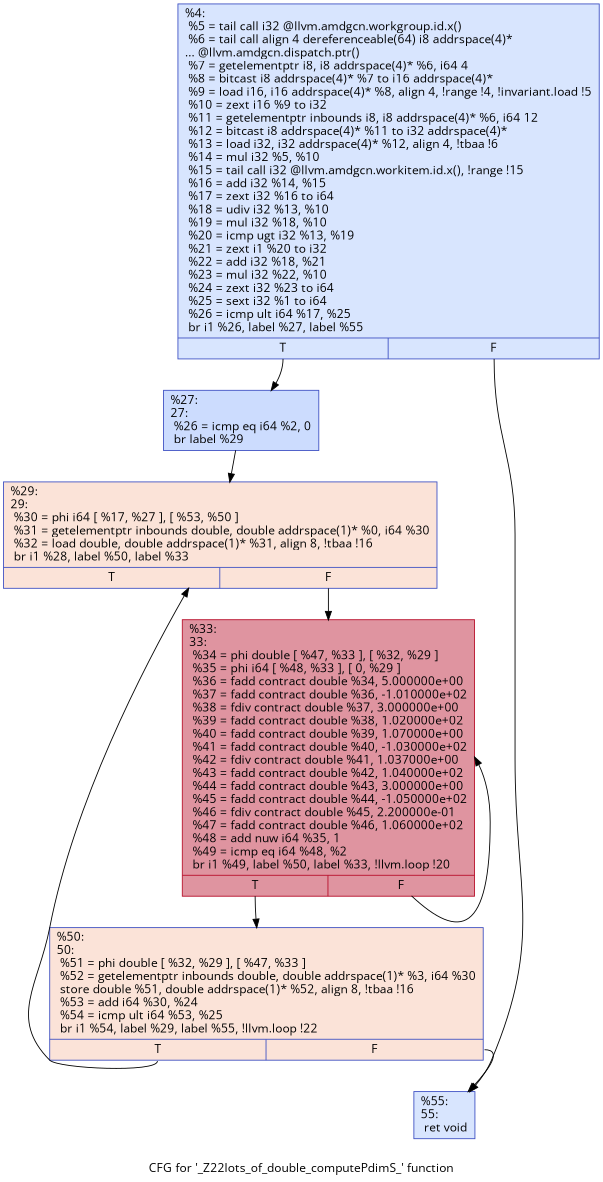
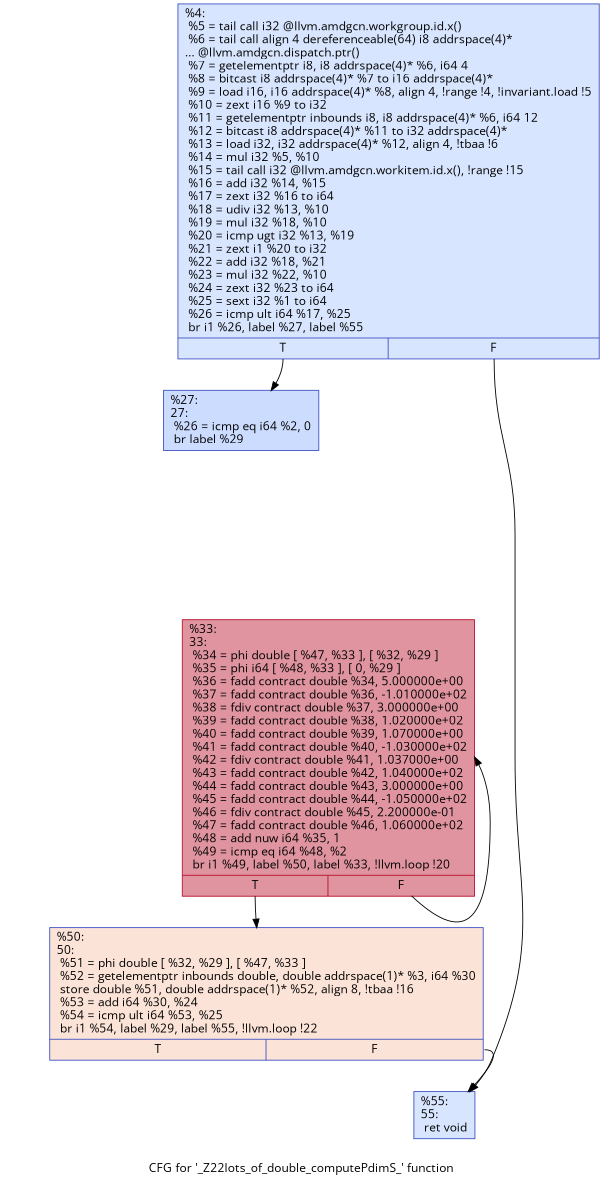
(220, 535) -> none
